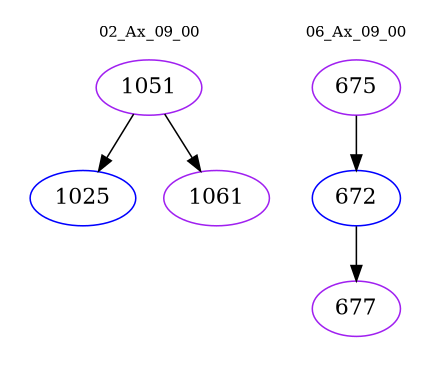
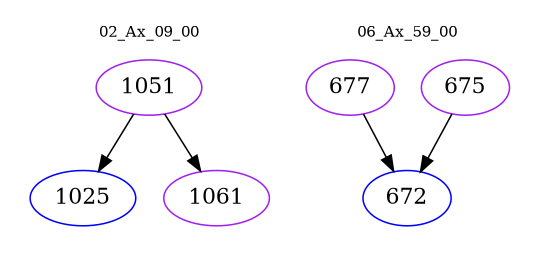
(356, 33) -> (408, 33)
(356, 246) -> (375, 136)
